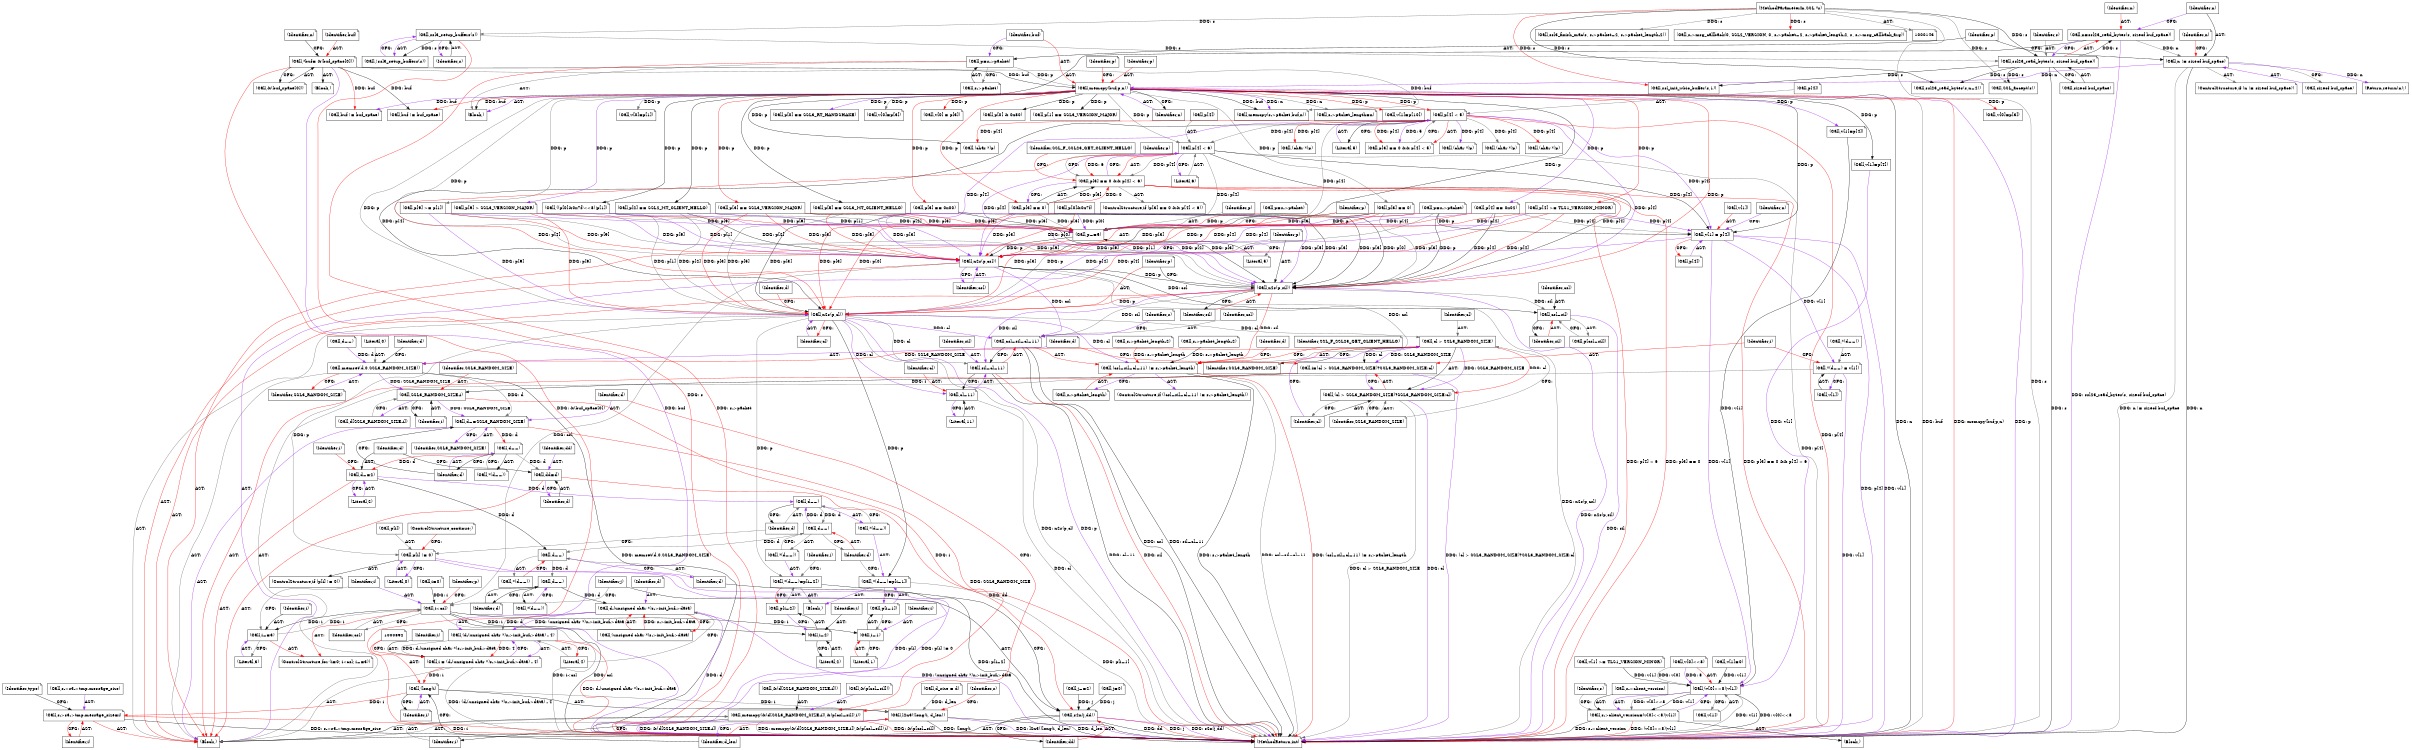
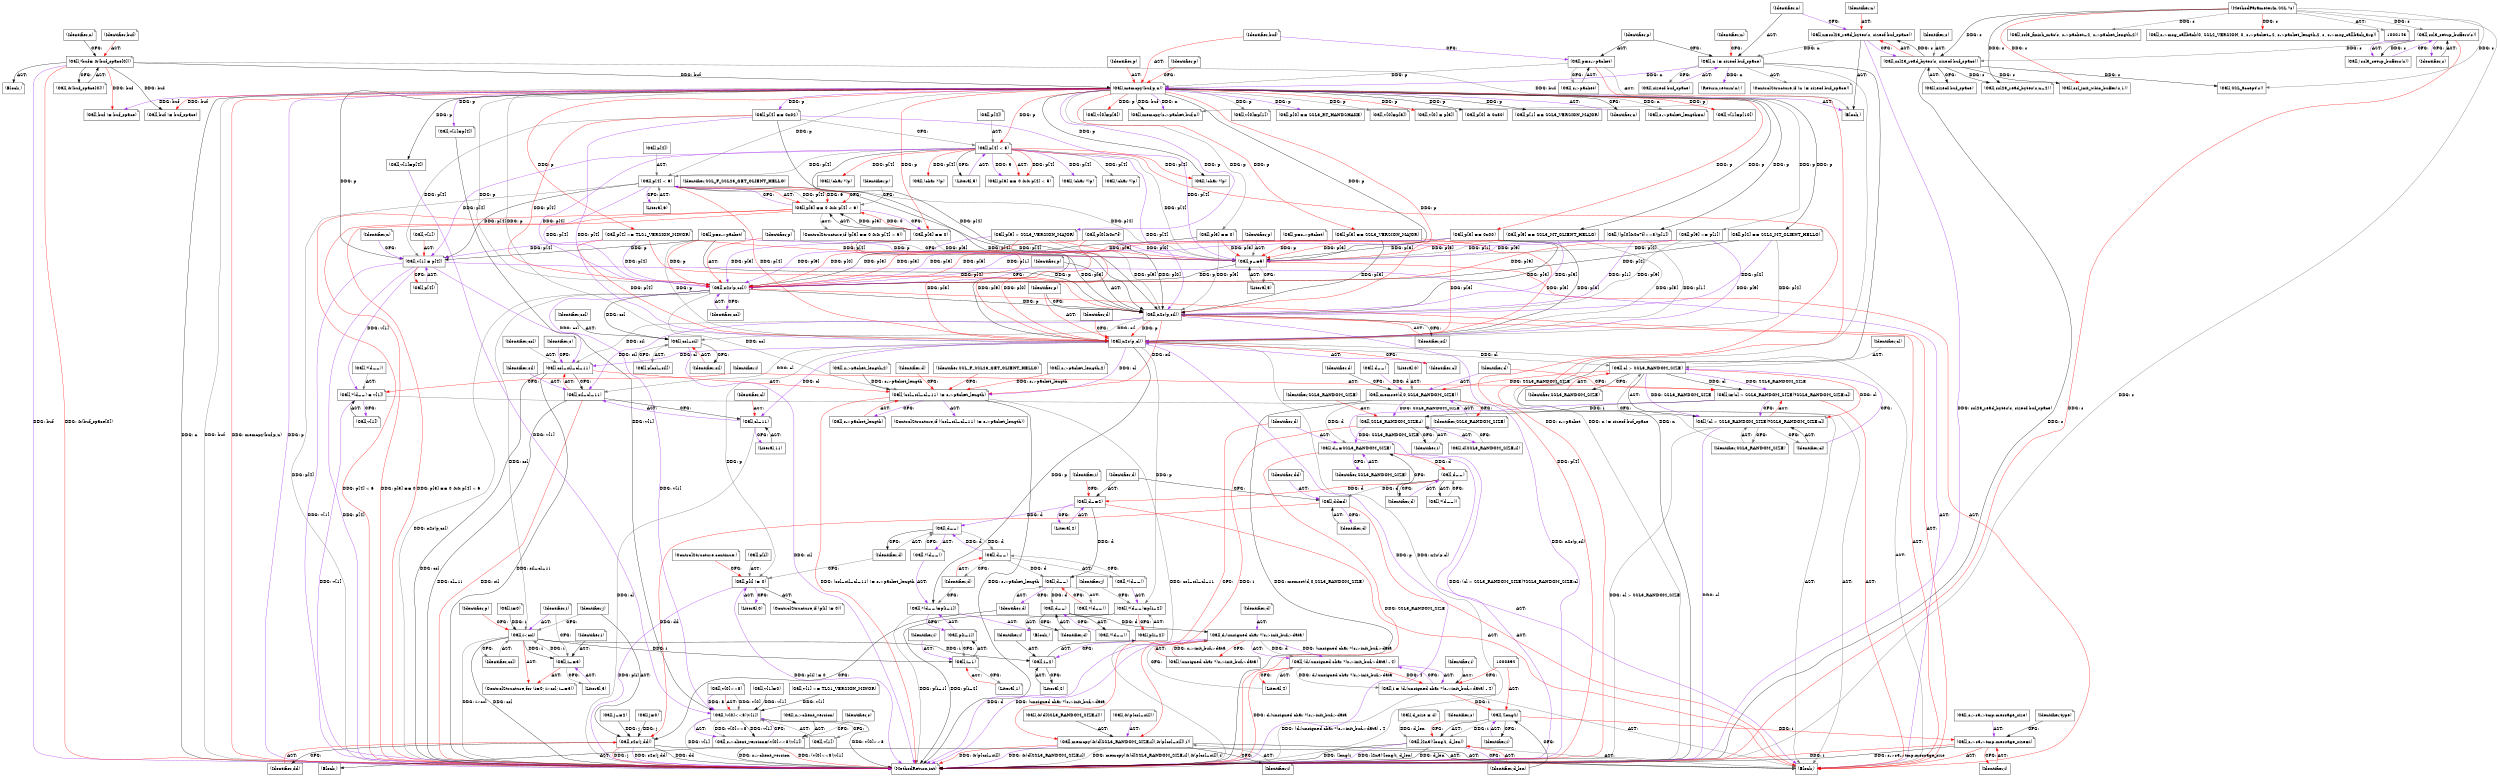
(1425, 133) -> (886, 132)
